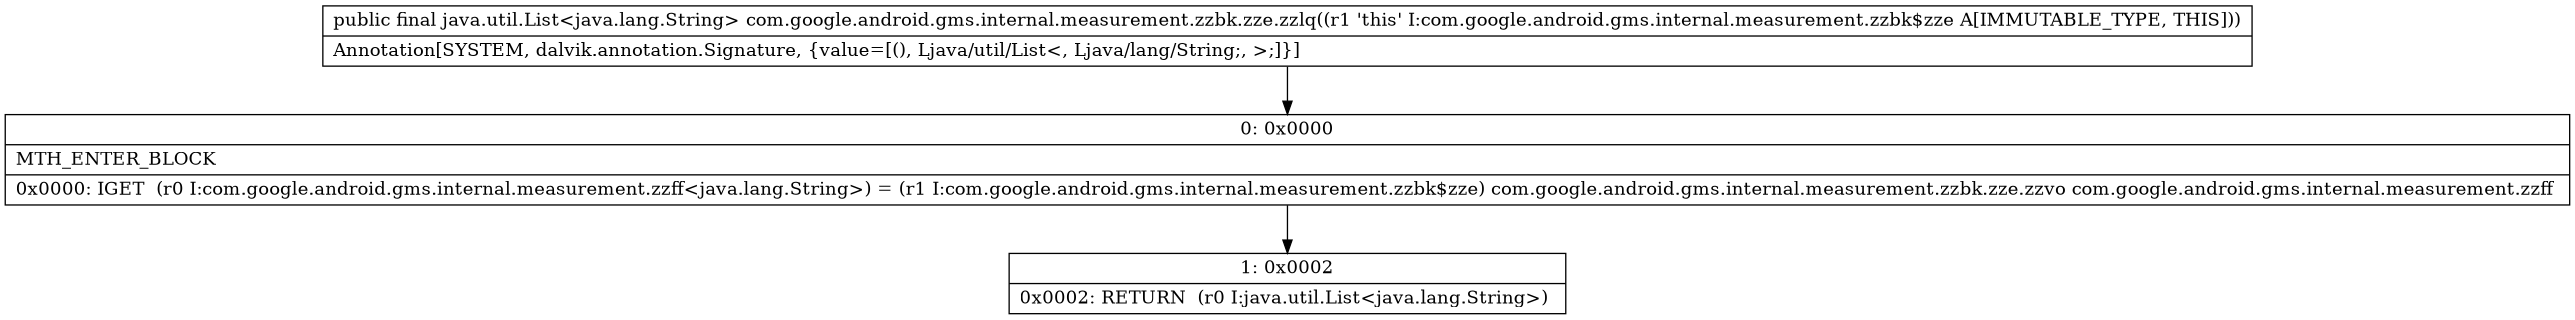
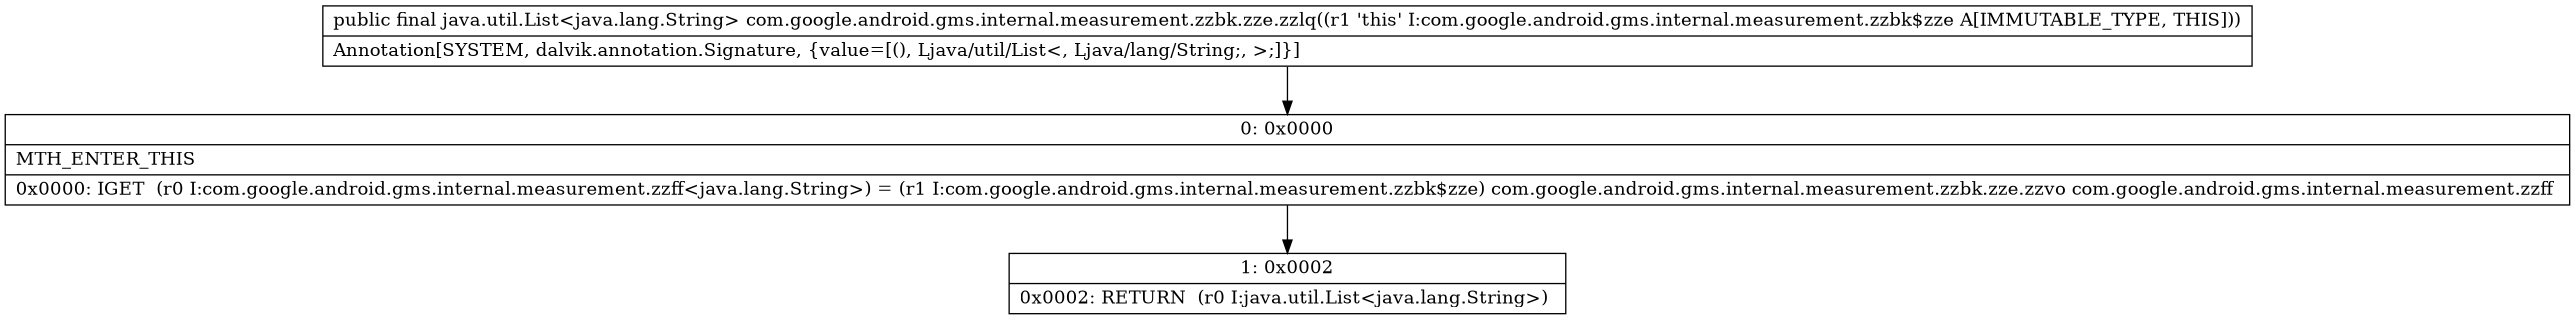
(117, 159) -> (106, 159)
